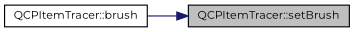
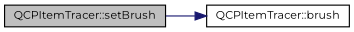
(162, 16) -> (180, 16)
